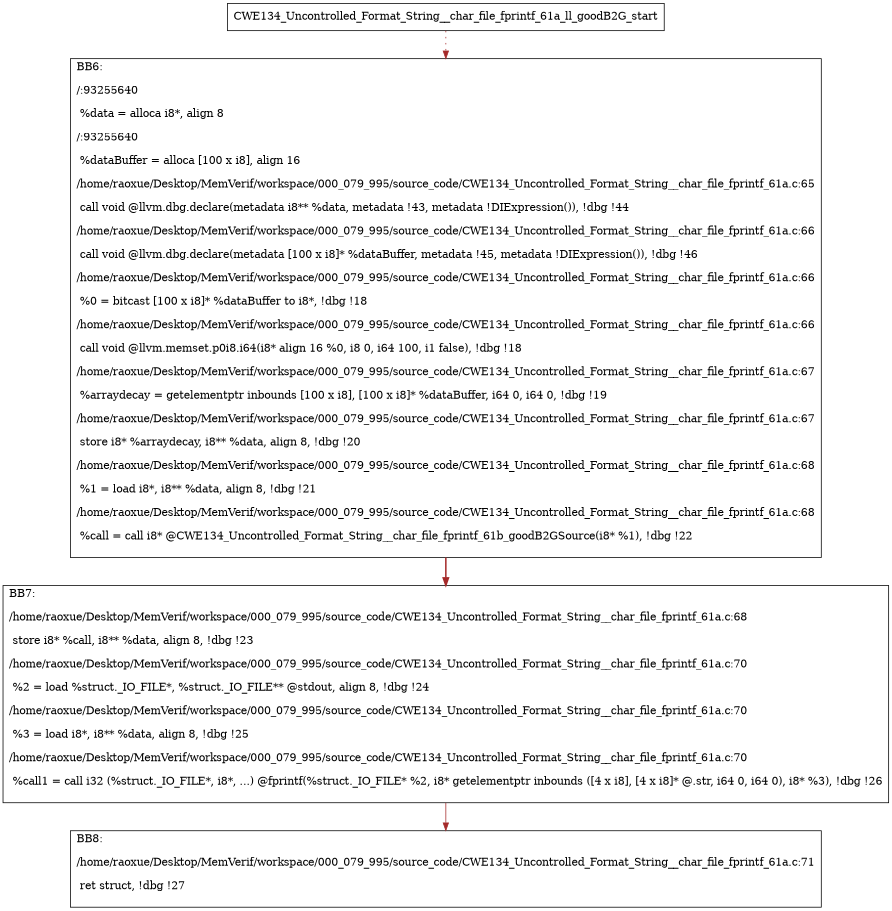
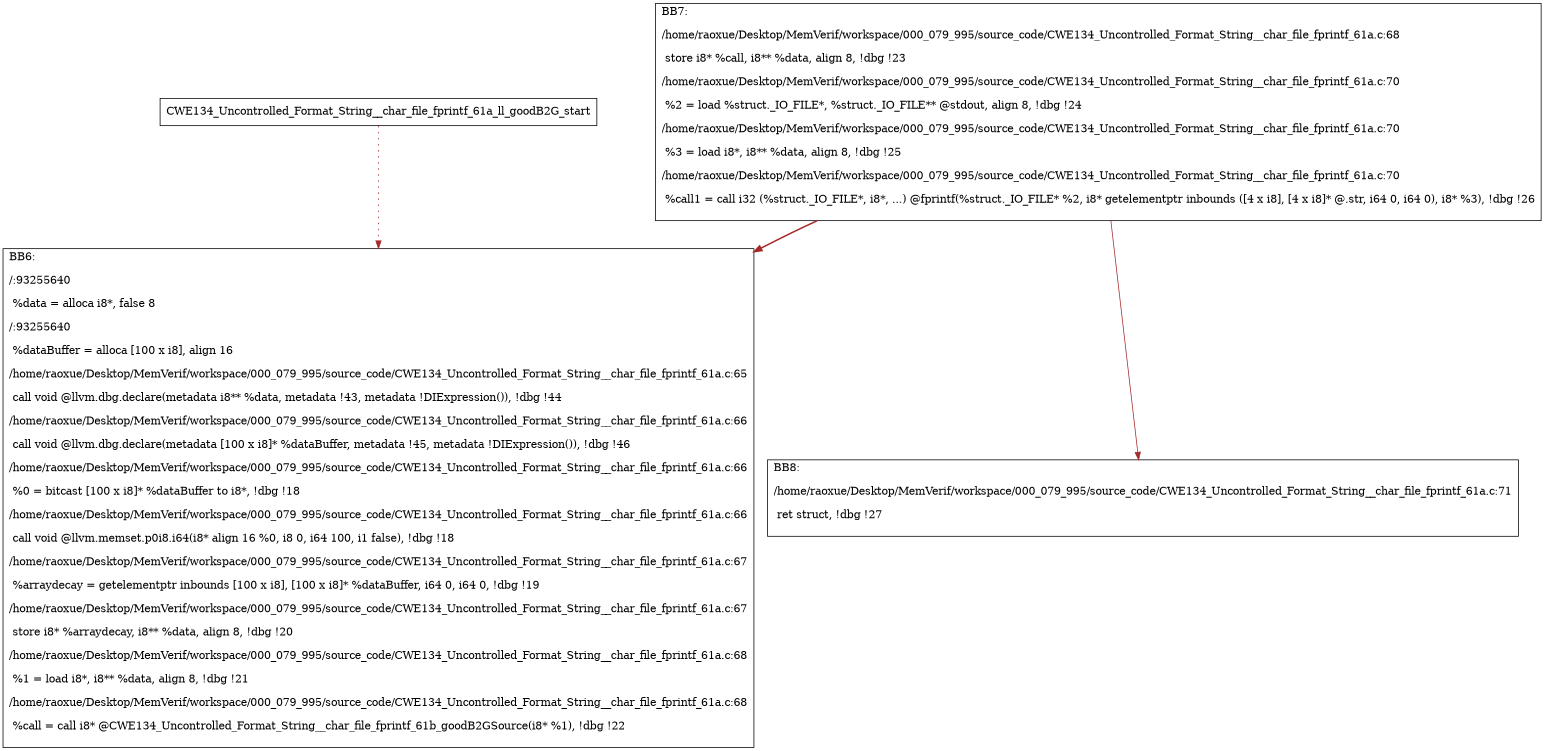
(150, 114) -> (82, 304)
(446, 568) -> (789, 234)
